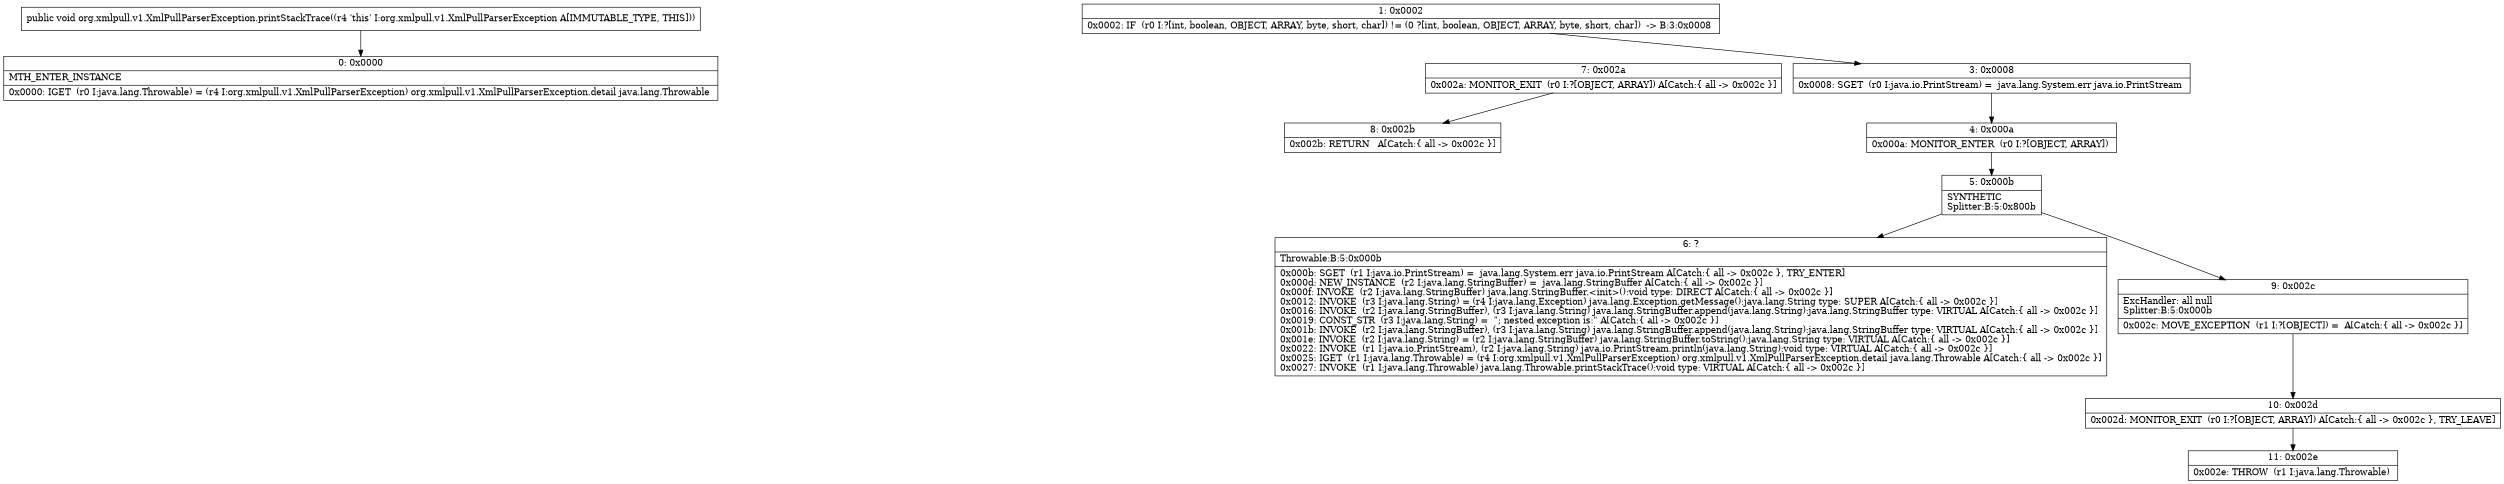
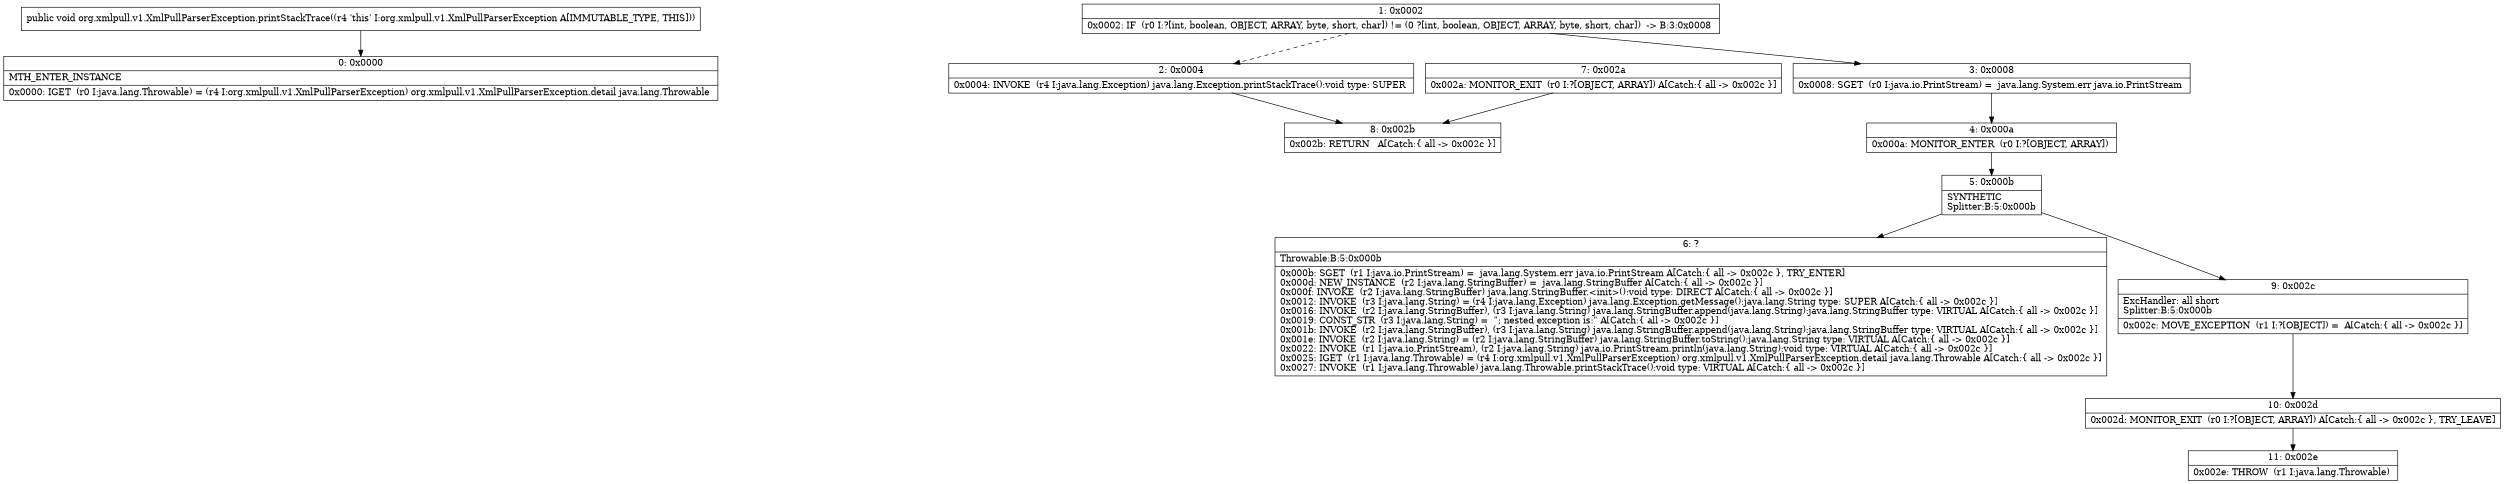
none -> (1181, 78)
(1992, 207) -> (1992, 207)
(2168, 301) -> (2171, 301)
